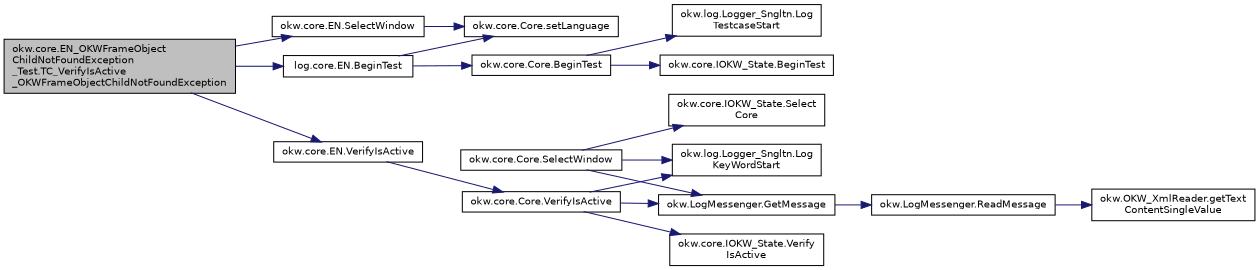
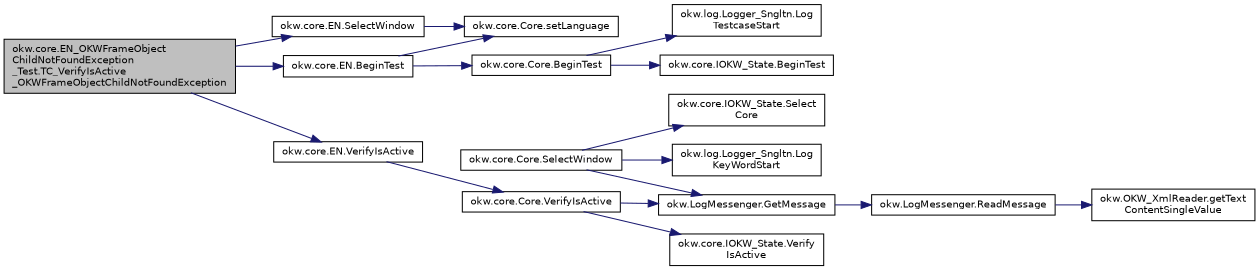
(348, 66) -> (348, 66)
(624, 185) -> none
